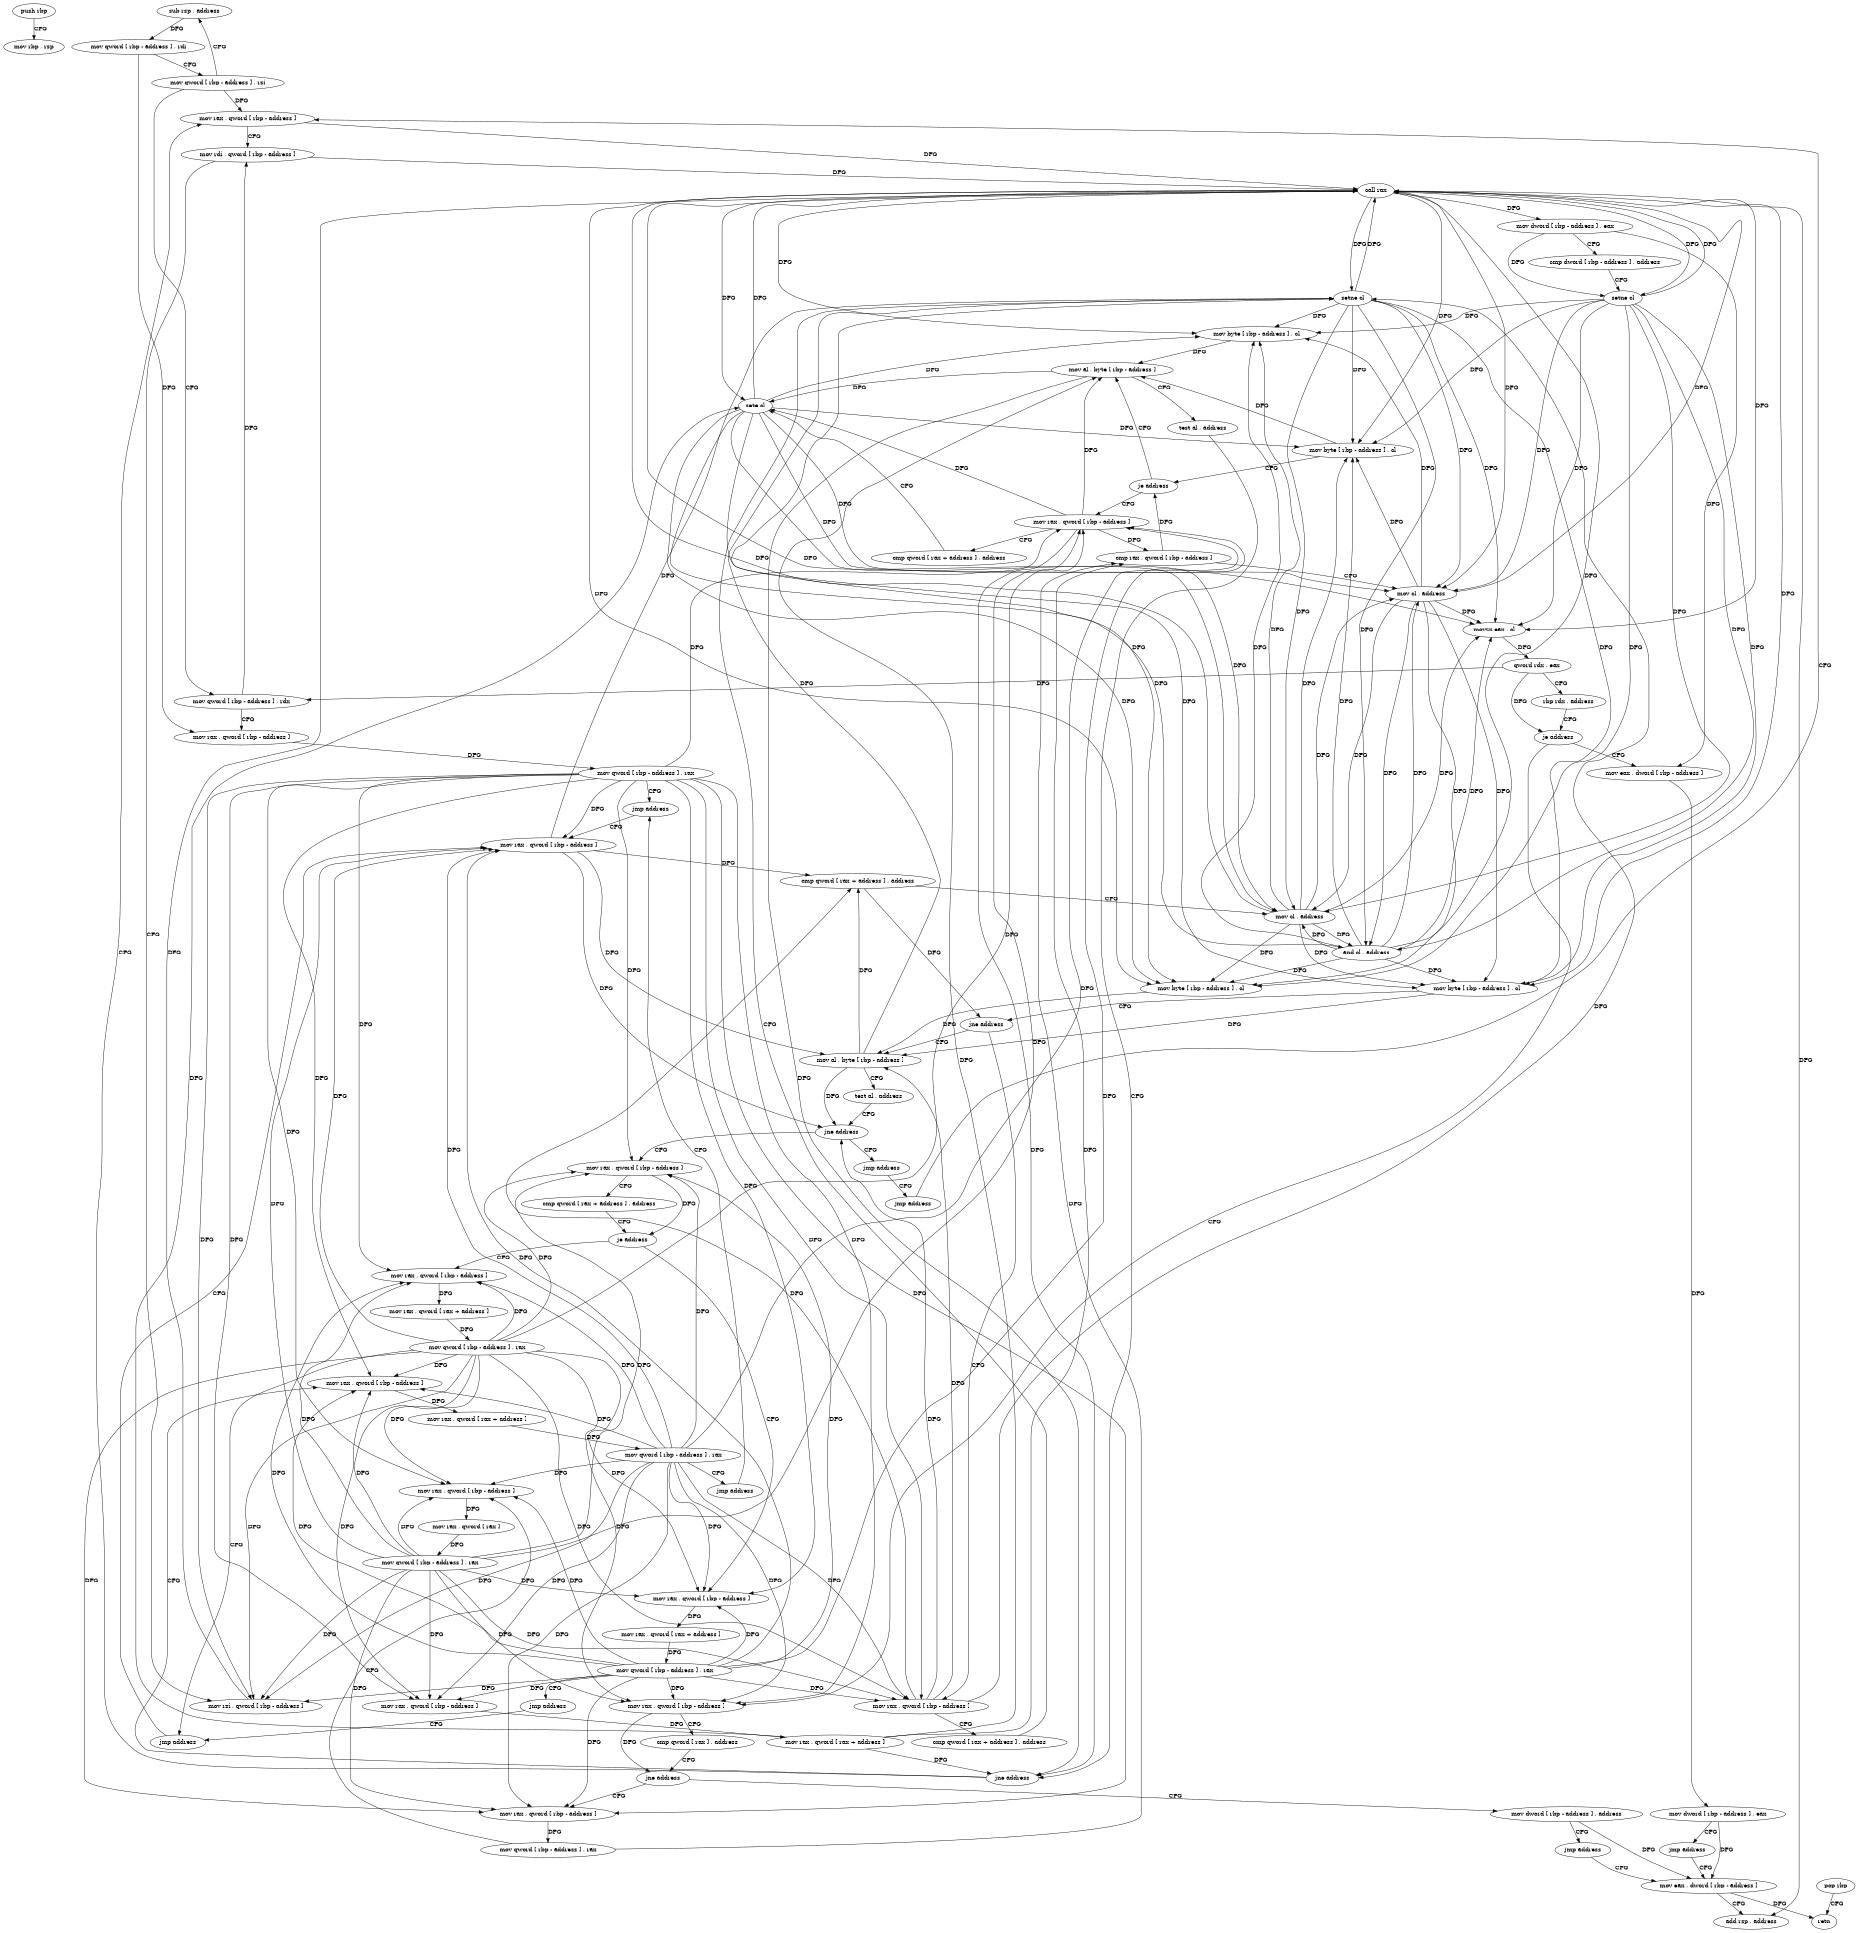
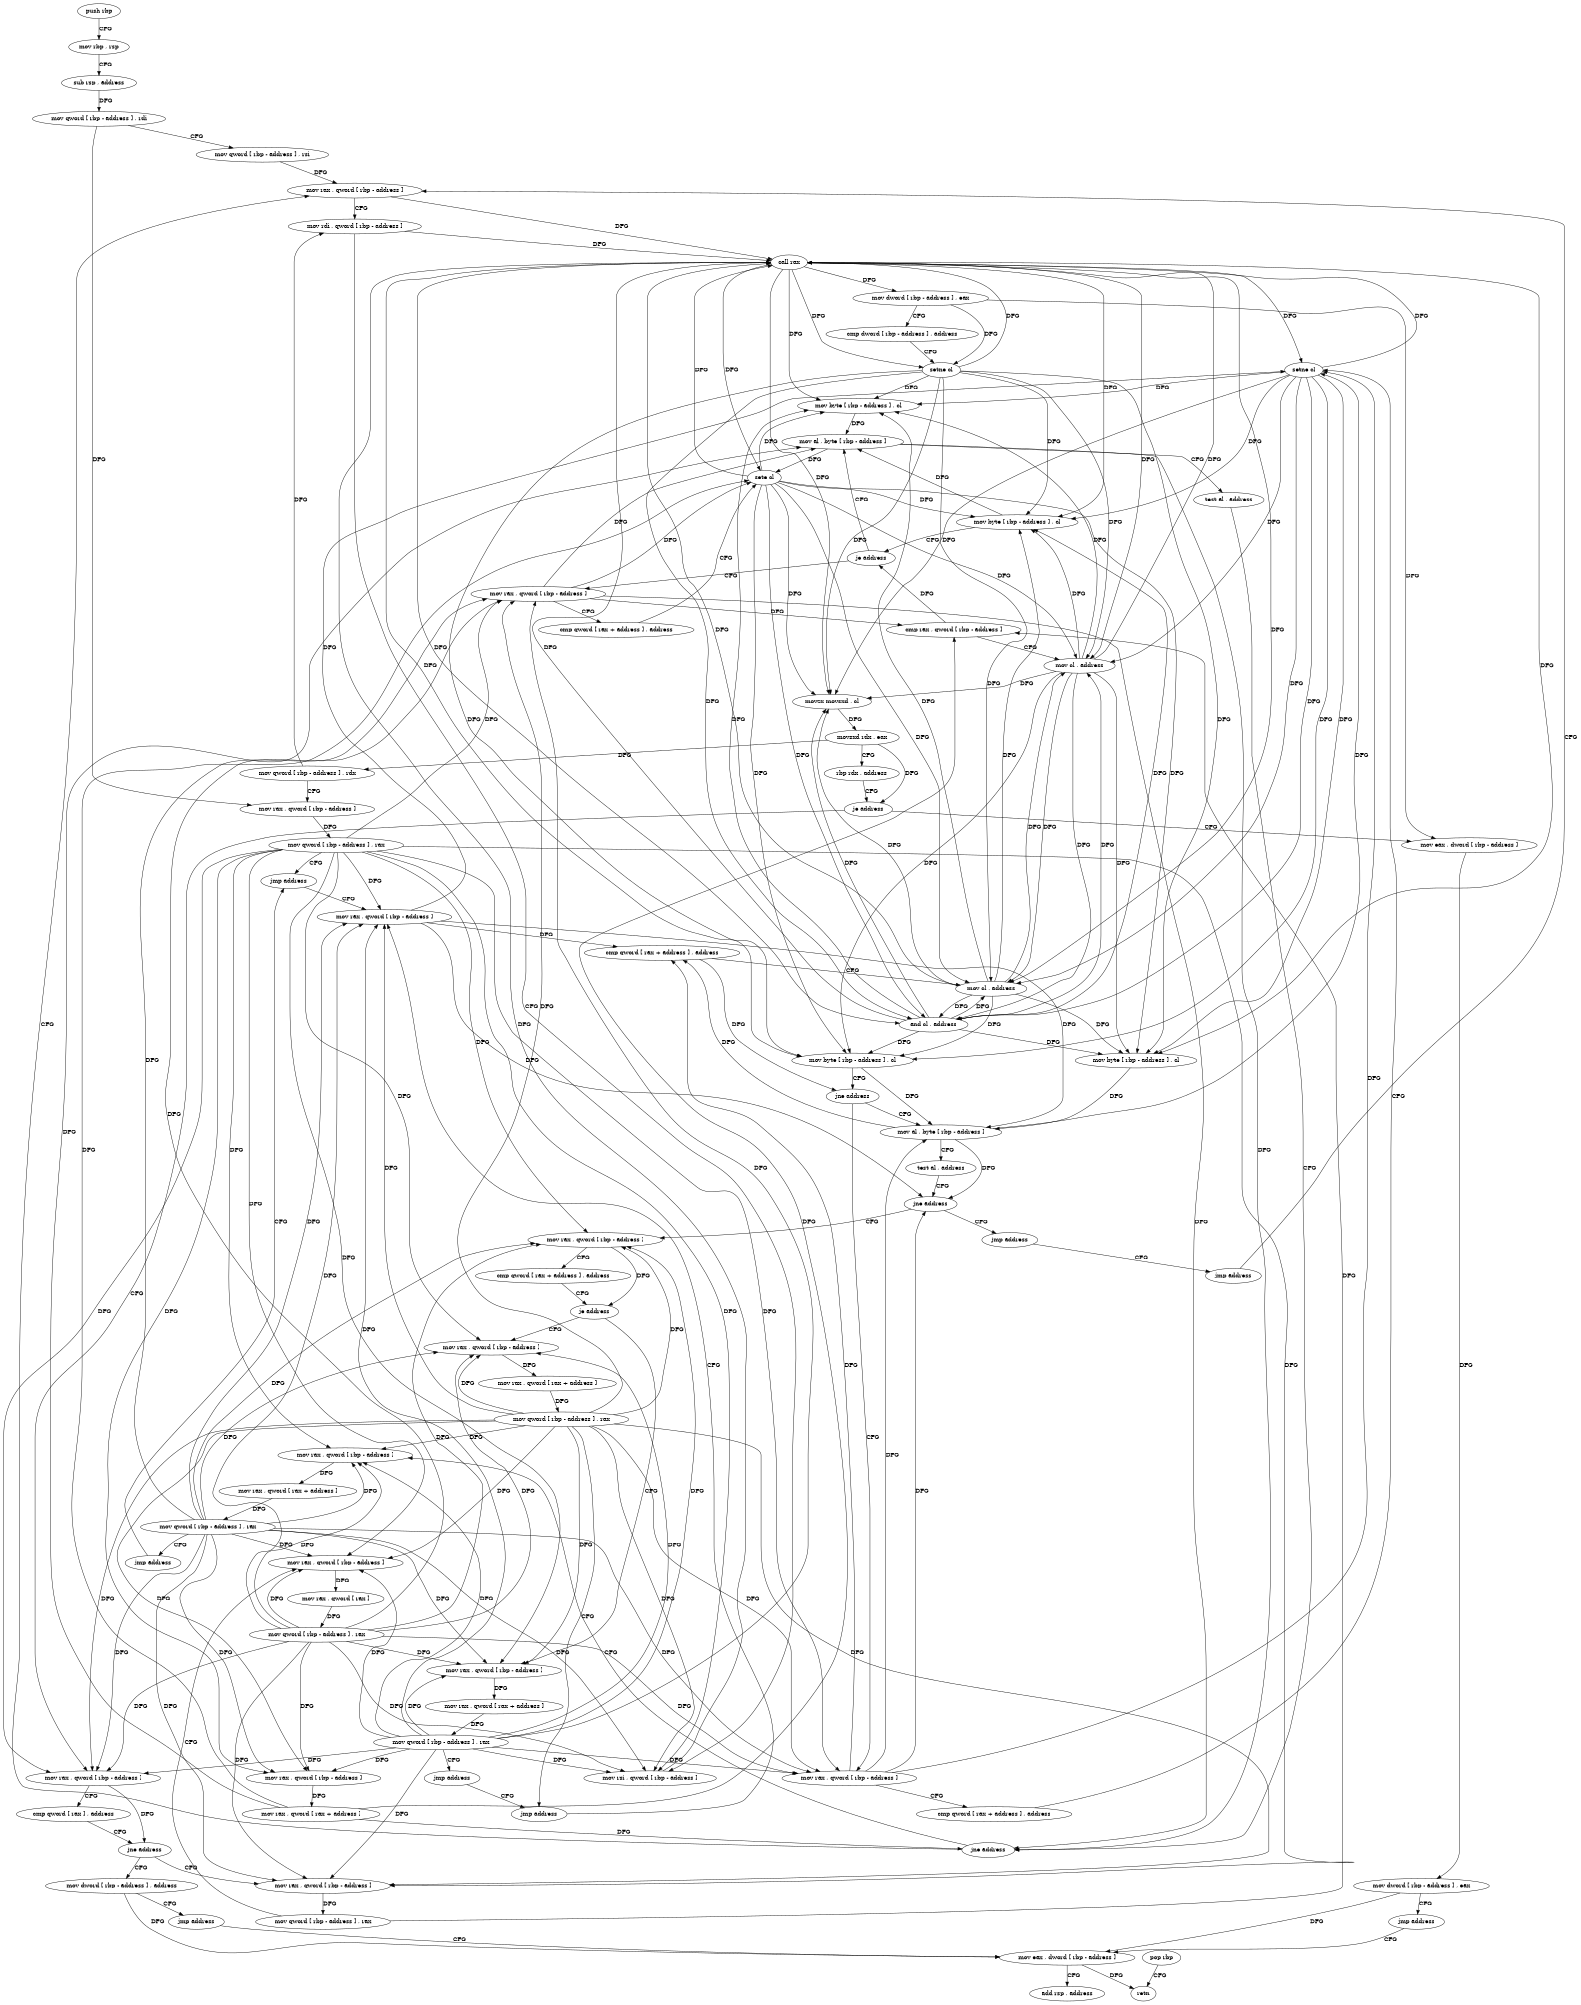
(211, 48) -> (99, 63)
(185, 385) -> none
(1494, 630) -> (832, 702)
(1537, 666) -> (862, 738)
(1799, 866) -> (418, 598)
